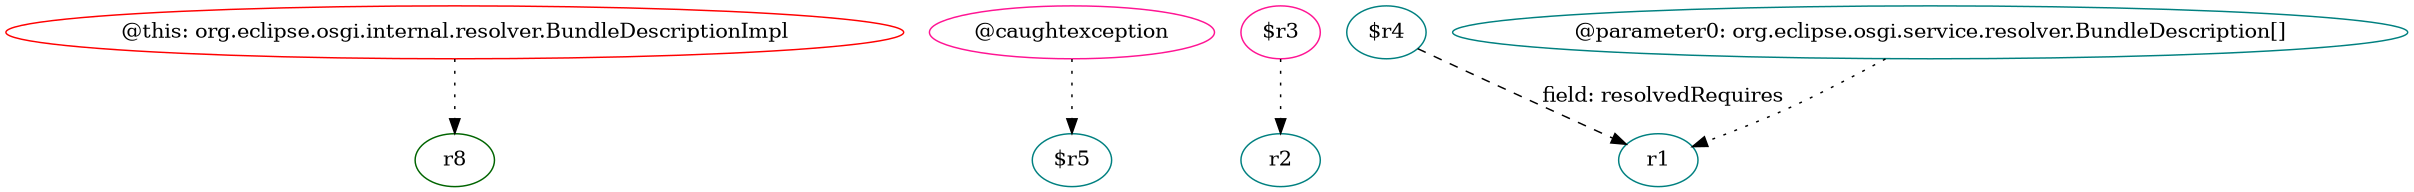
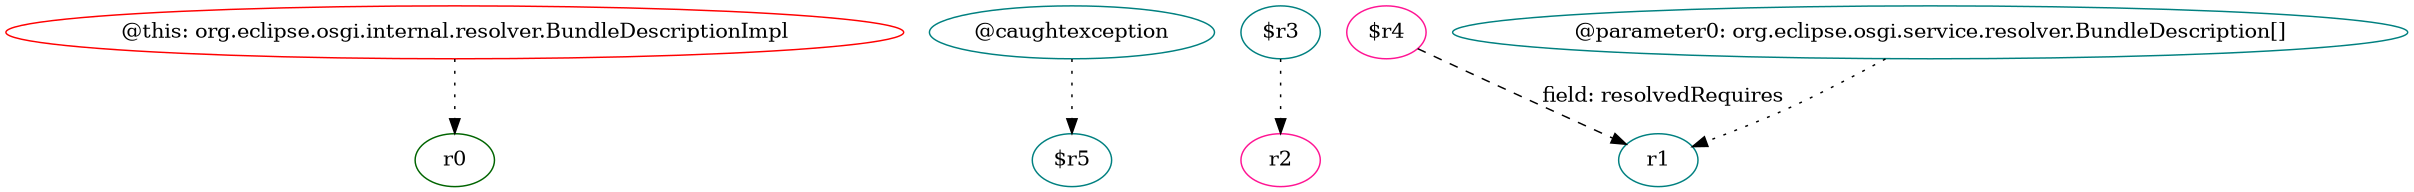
(1072, 32) -> (1072, 32)
(1281, 32) -> (1281, 32)
(1386, 32) -> (1386, 32)
(455, 160) -> (455, 160)
(1281, 160) -> (1281, 160)
